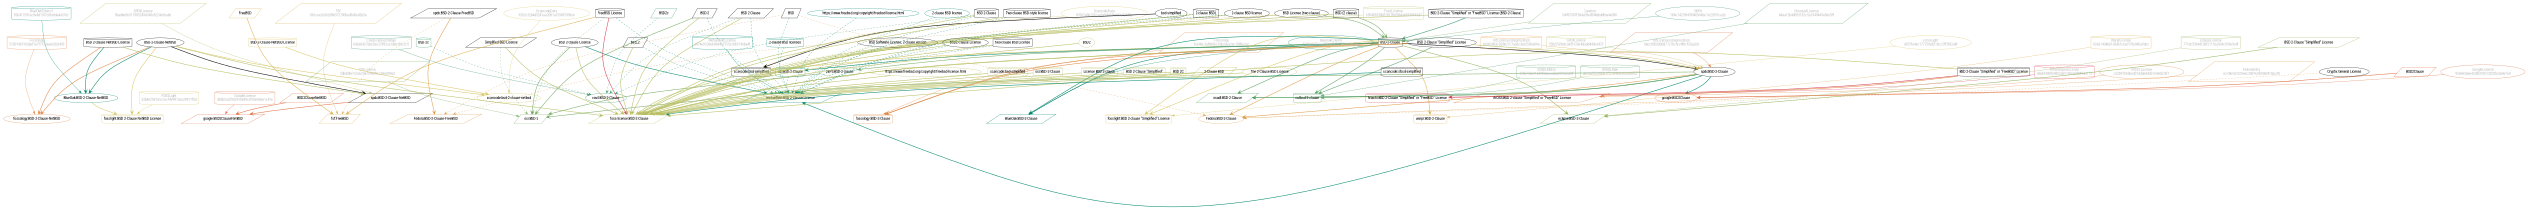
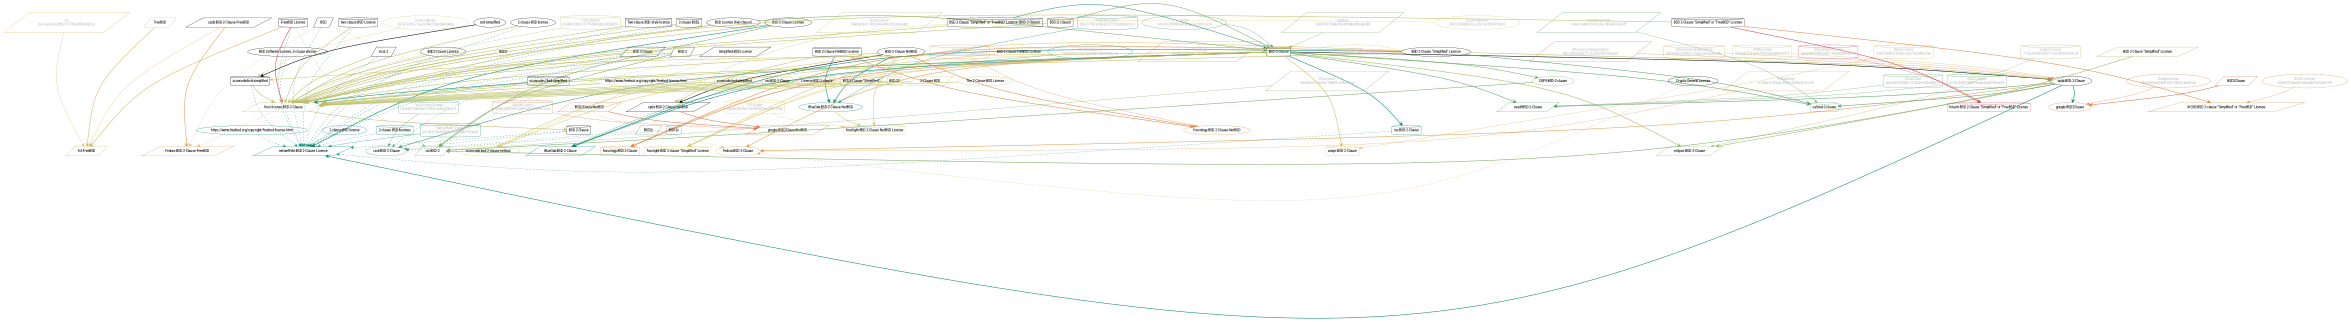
(802, 49) -> (436, 124)
(385, 55) -> (143, 73)
none -> (699, 79)
